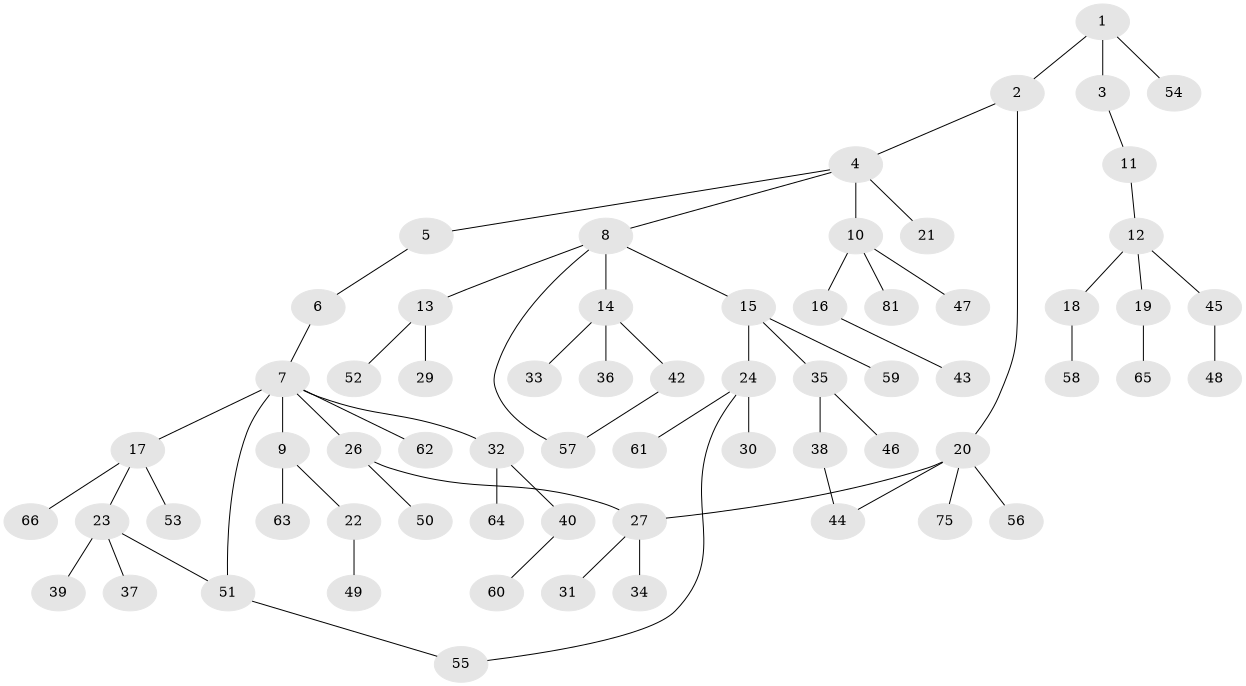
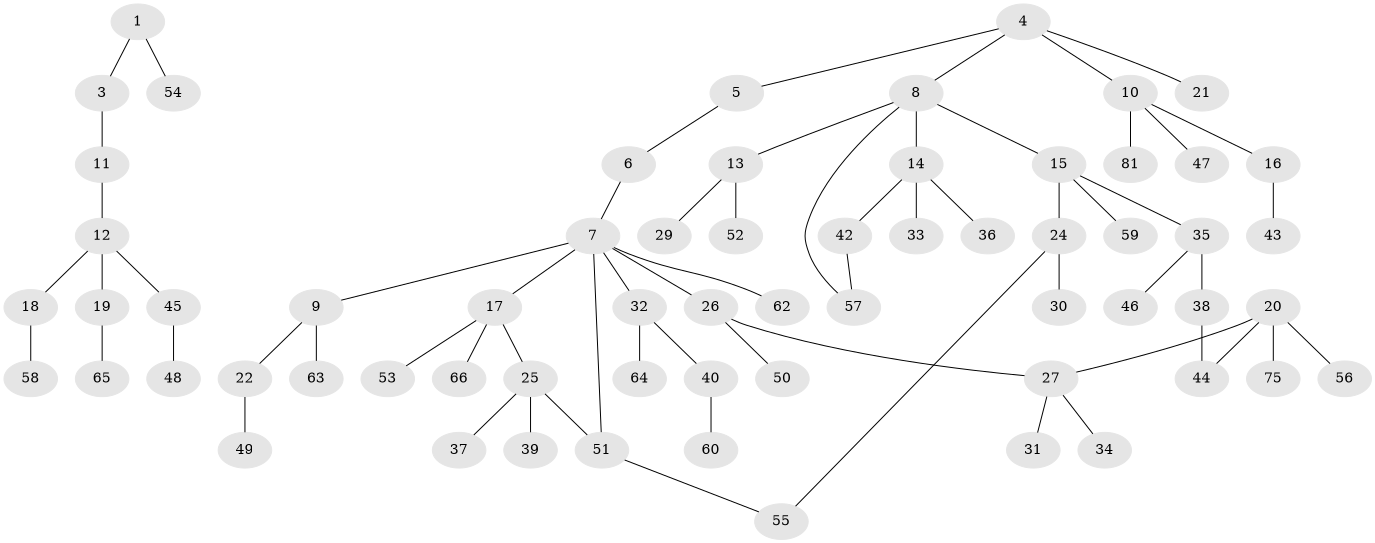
(1017, 93) -> none
(640, 450) -> none
(102, 522) -> (531, 379)
